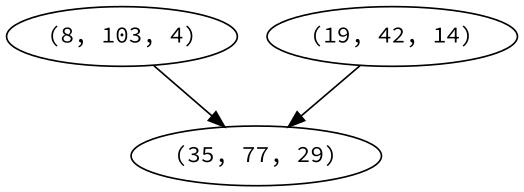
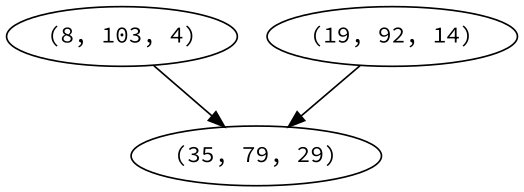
(392, 36) -> (392, 36)
(256, 156) -> (256, 156)
